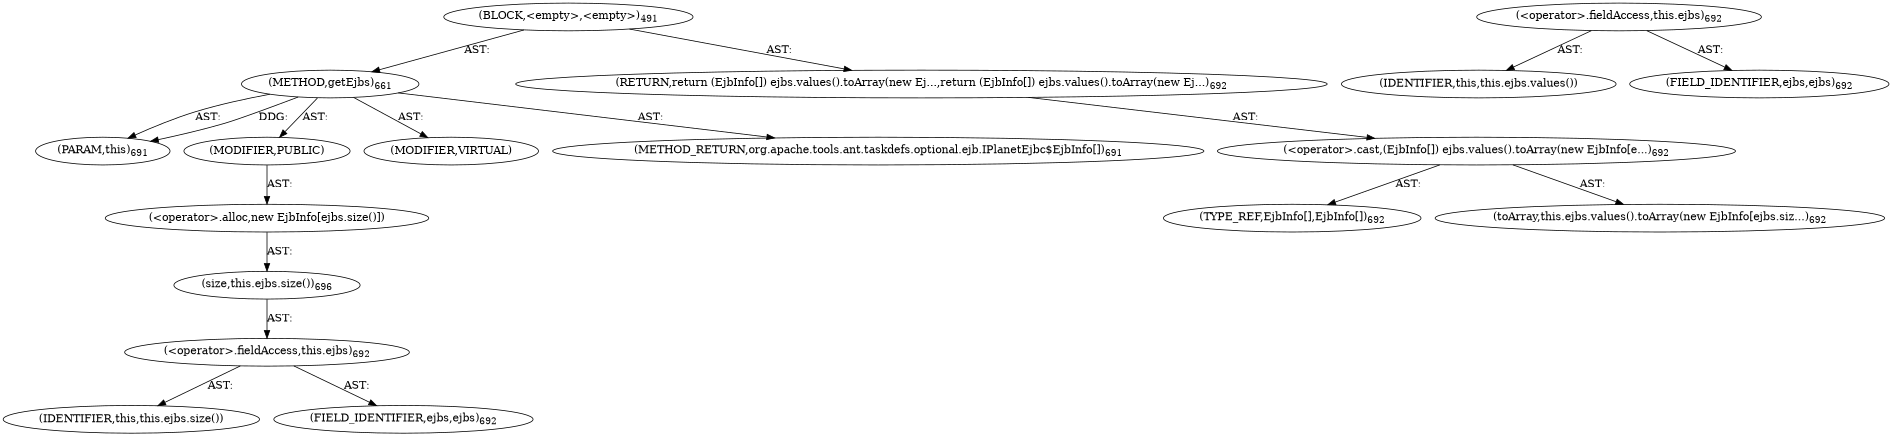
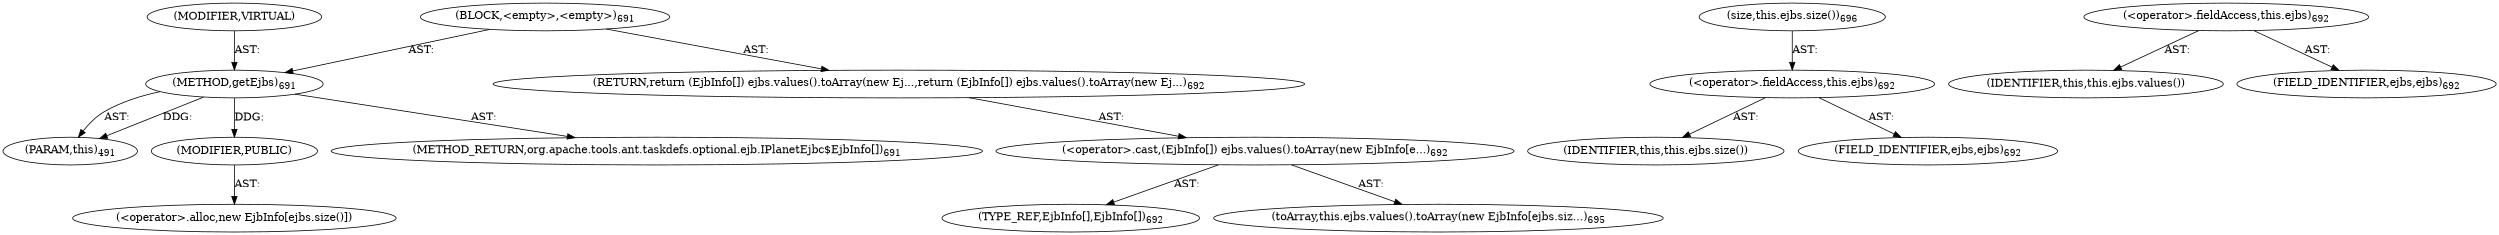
(649, 16) -> (626, 16)
(383, 83) -> (288, 83)
(387, 116) -> (234, 47)
(317, 118) -> (251, 118)
(139, 150) -> (107, 150)
(1818, 217) -> (1596, 217)
(267, 248) -> none
